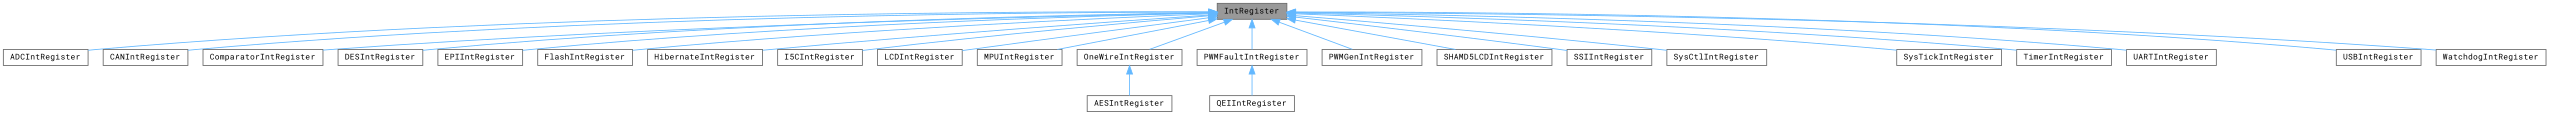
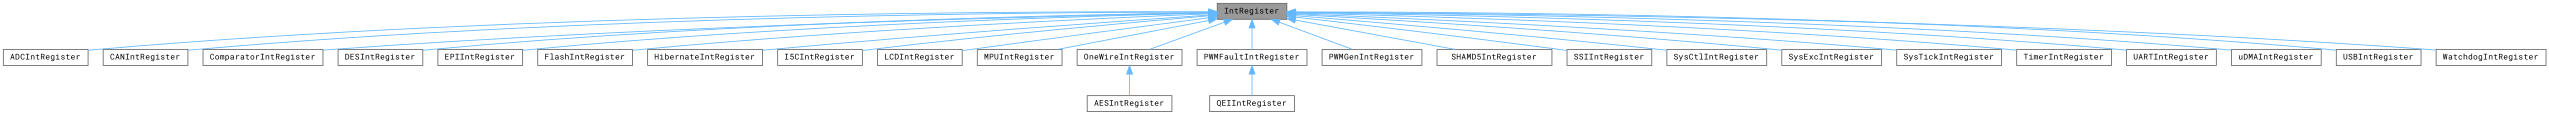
(1494, 57) -> (1494, 57)
none -> (1832, 57)
none -> (2276, 57)
